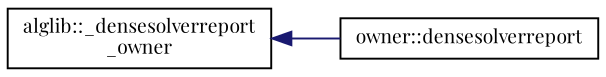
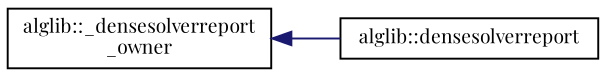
(469, 38) -> (469, 38)
